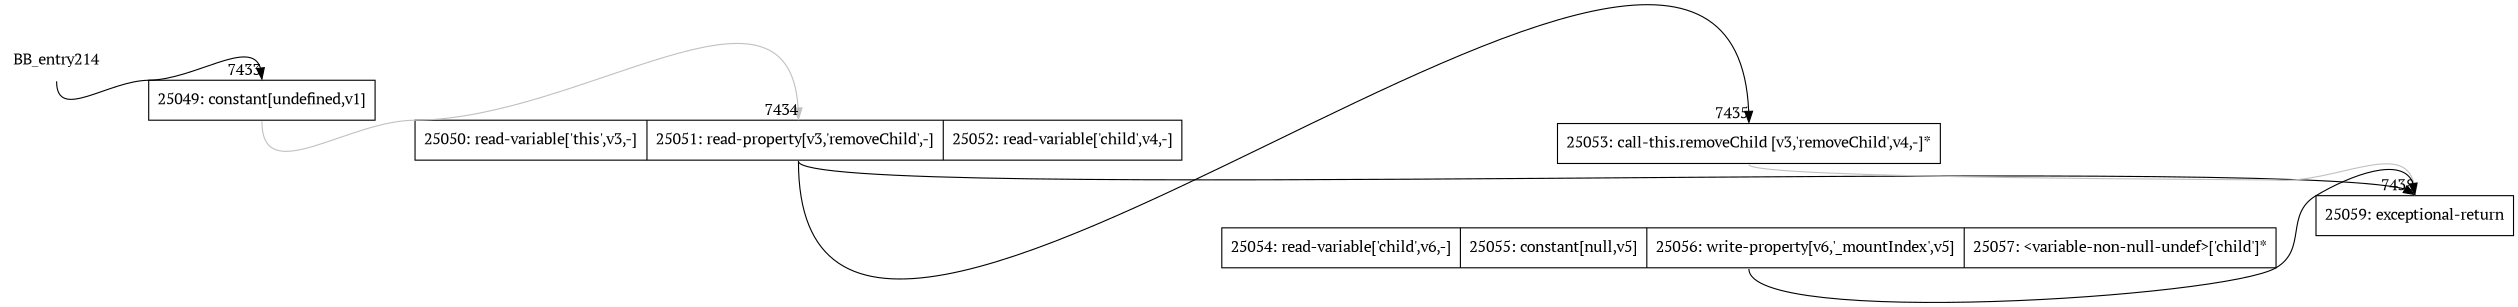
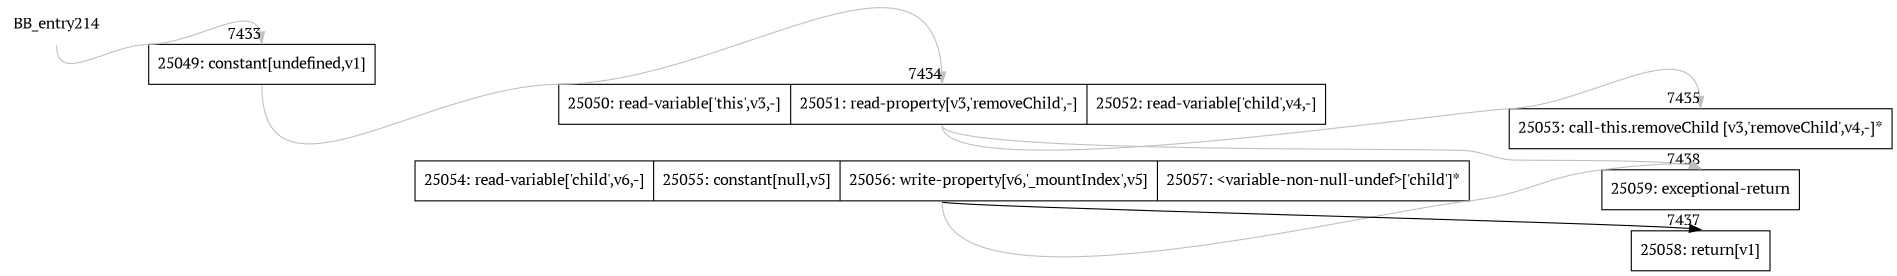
(155, 80) -> (155, 44)
(1269, 144) -> (1328, 129)
(1601, 178) -> (1315, 149)
(2086, 178) -> none
none -> (1701, 251)
(2107, 295) -> (1307, 229)
